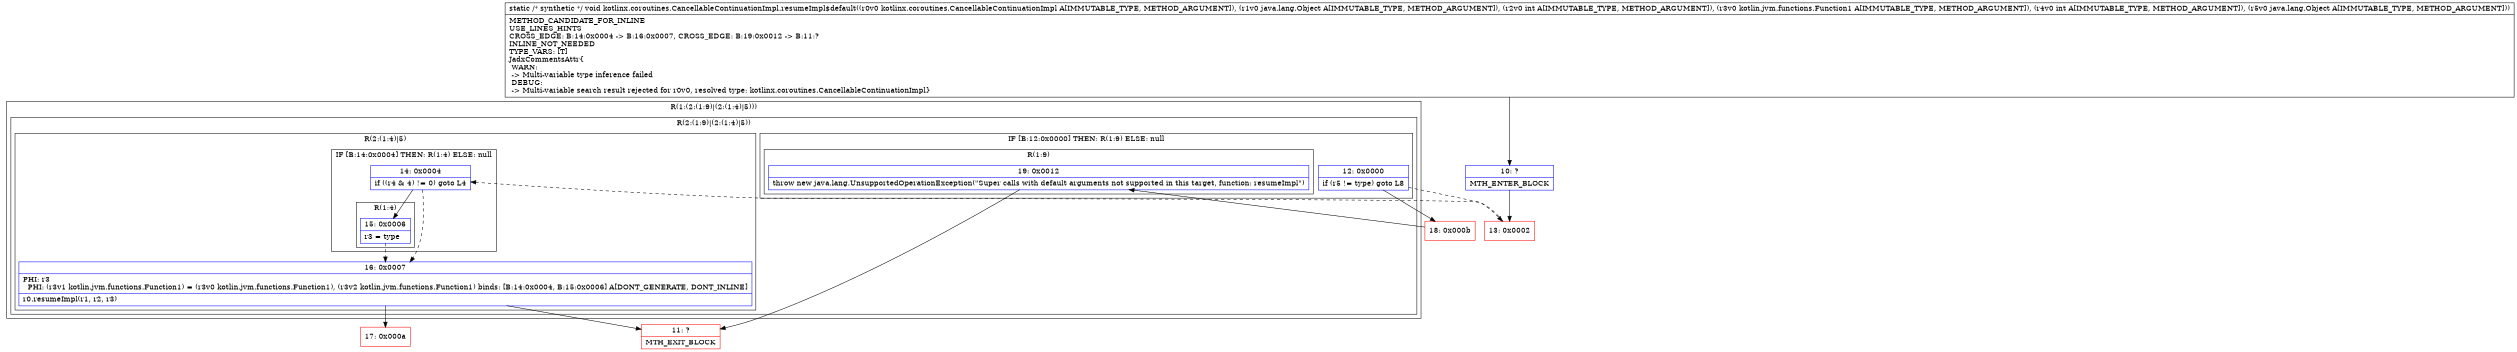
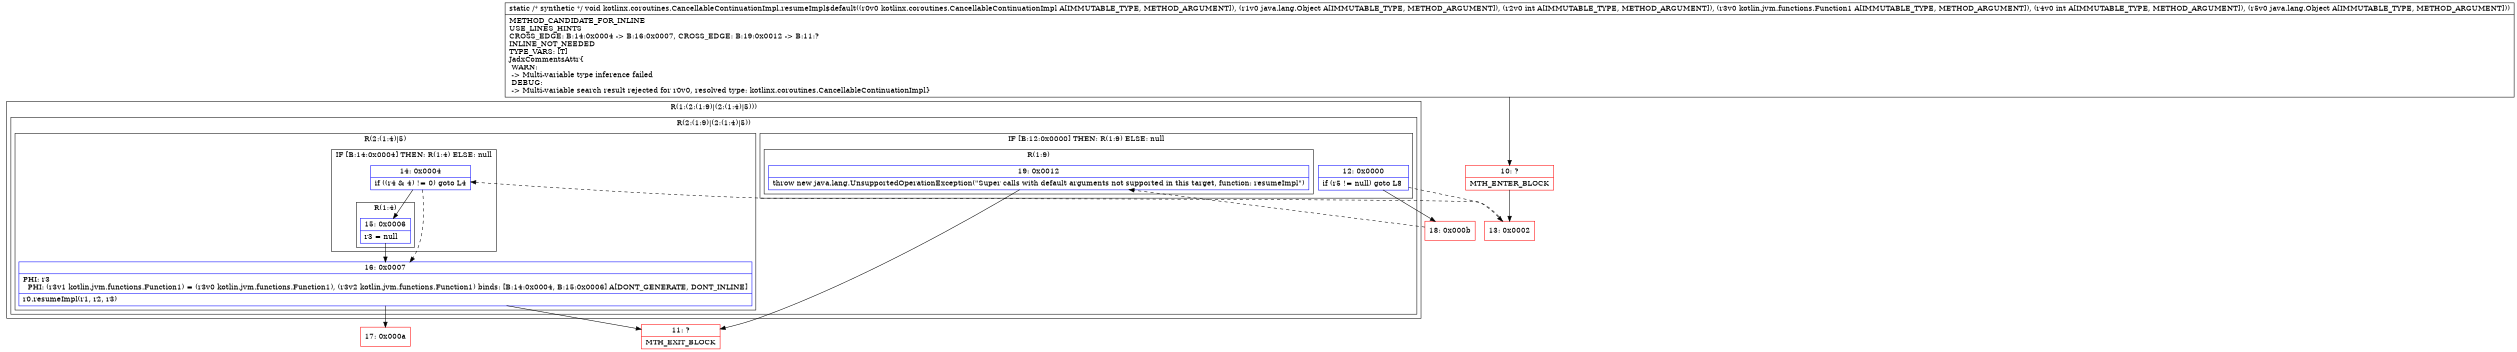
(1510, 178) -> (1510, 178)
(1364, 184) -> (1362, 184)
(1280, 209) -> (1280, 209)
(382, 237) -> (381, 237)
(385, 250) -> (385, 250)
